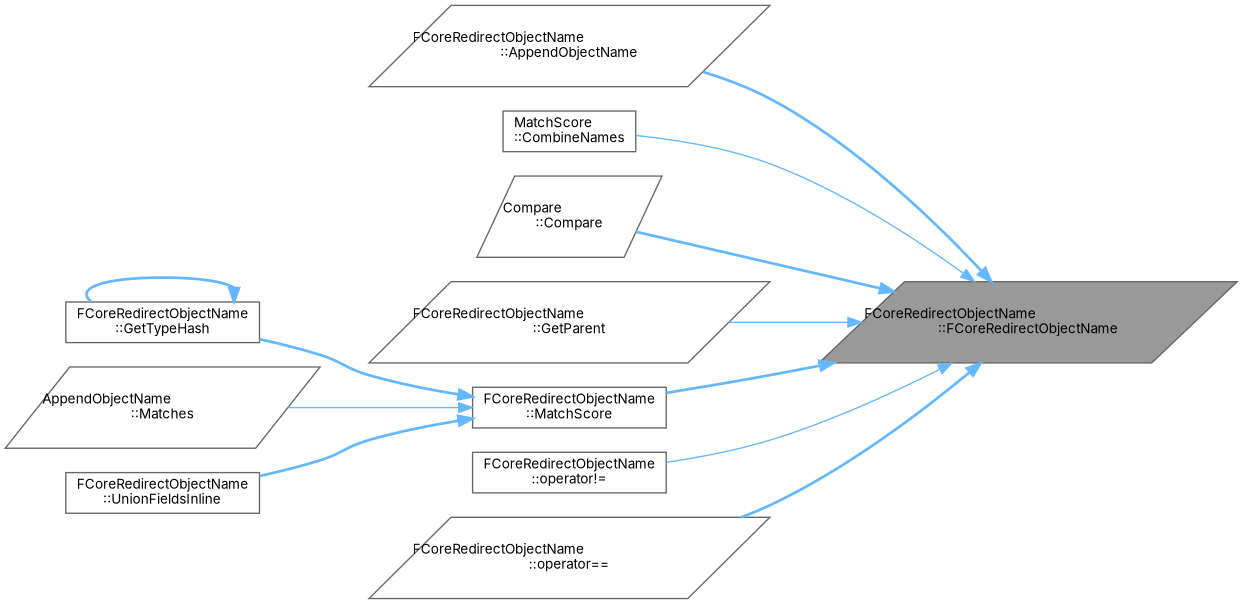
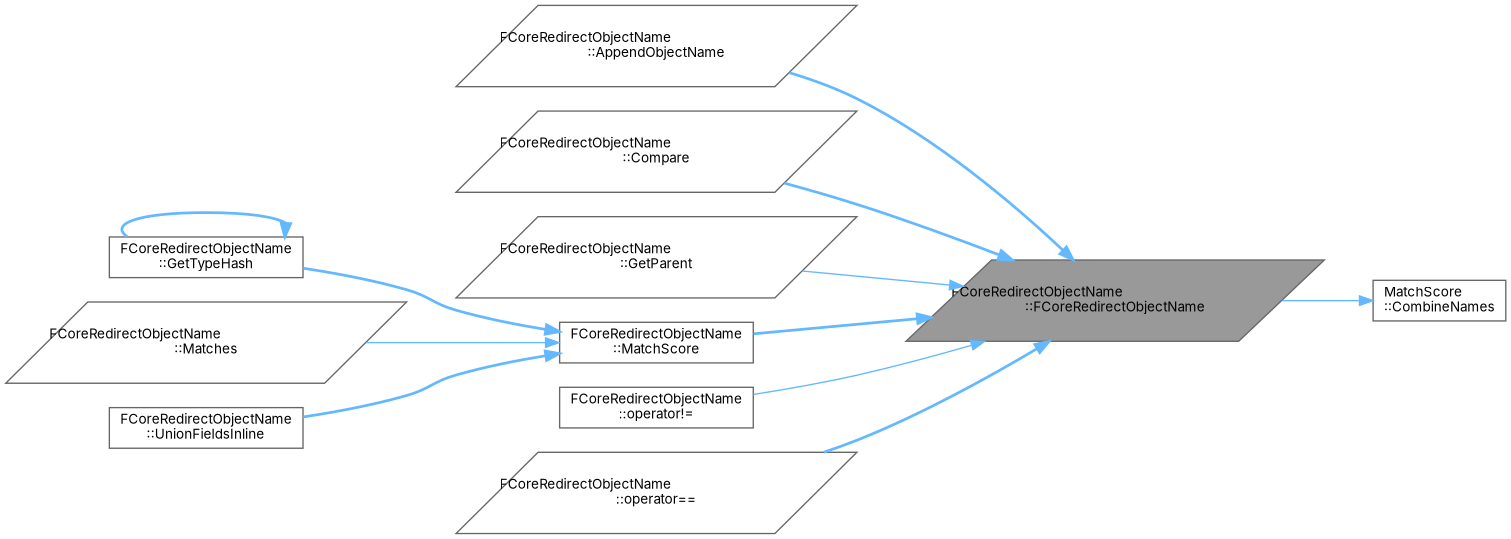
(809, 180) -> (1320, 301)
(569, 217) -> (656, 152)
(163, 408) -> (206, 343)
